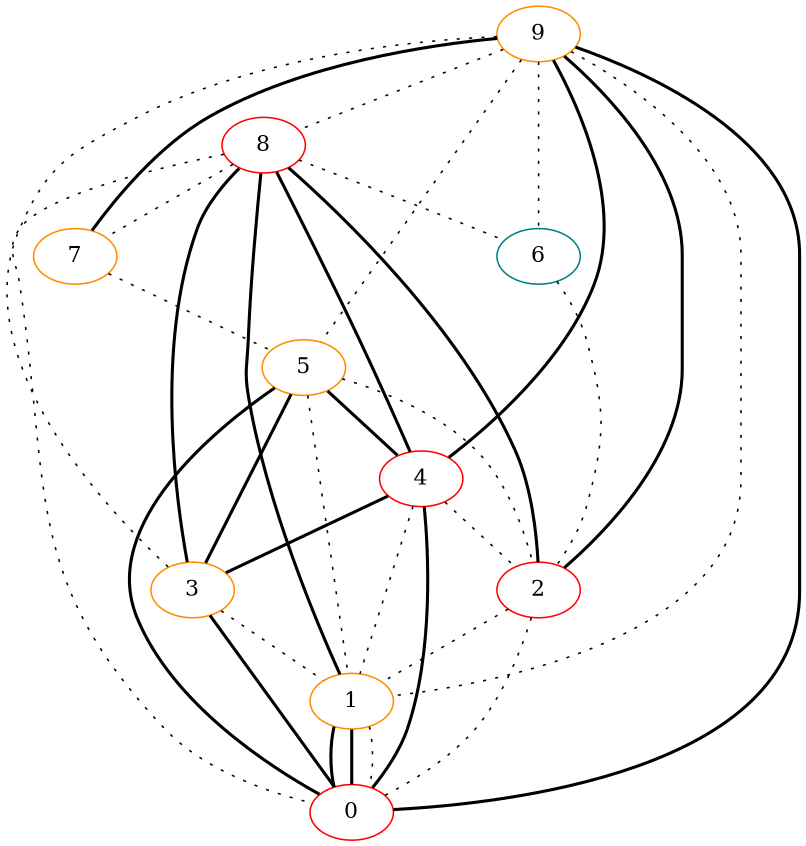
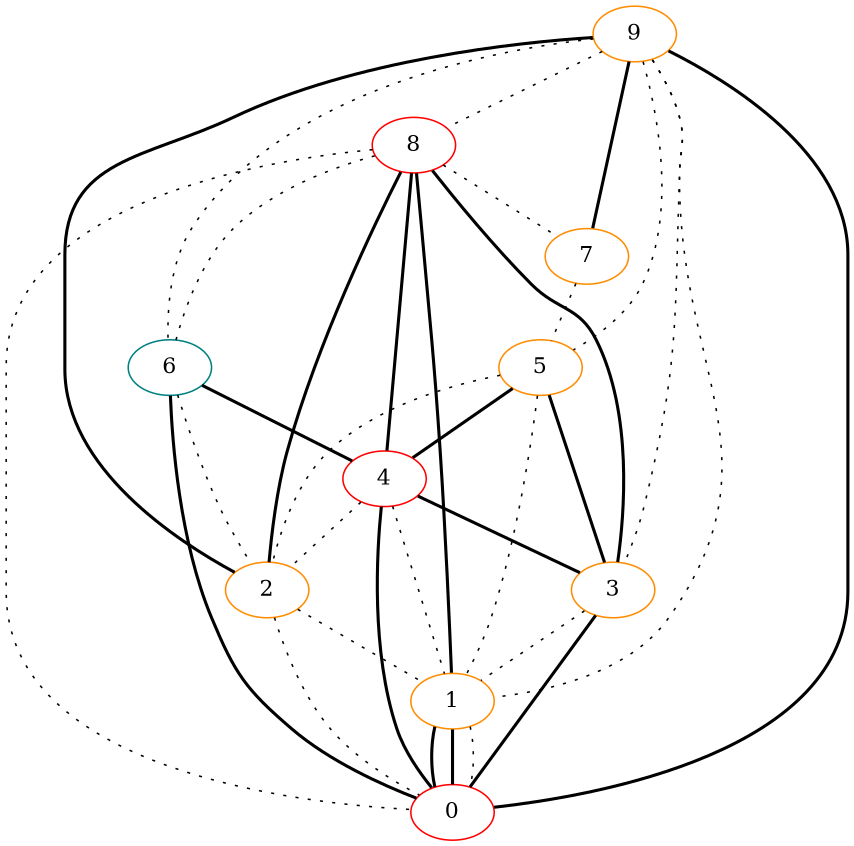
(595, 281) -> (277, 423)
(539, 590) -> (267, 590)
(134, 603) -> (223, 643)
